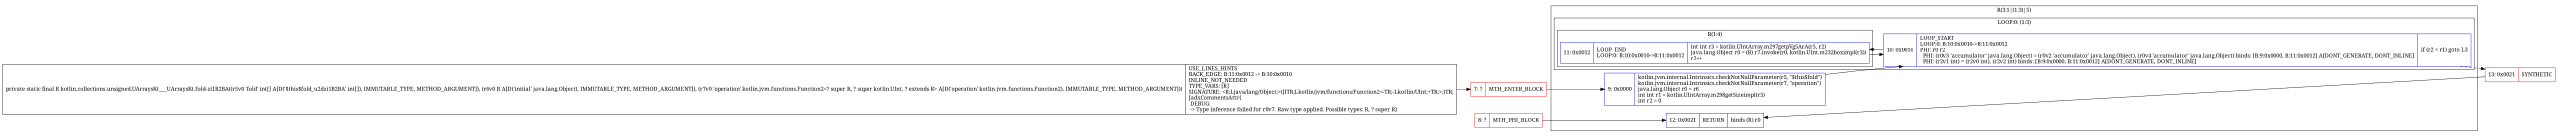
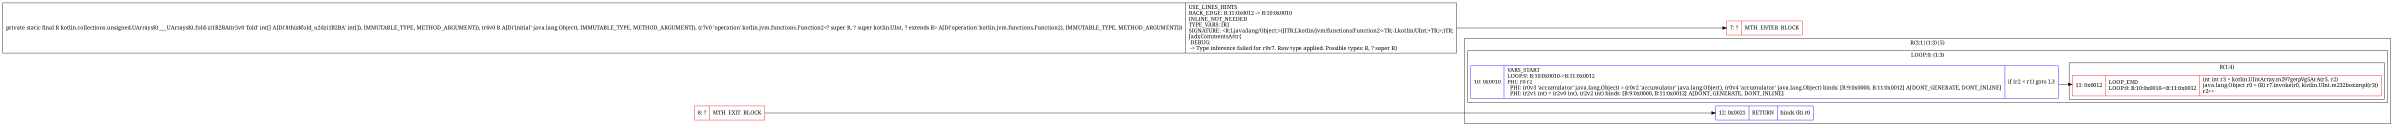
(1937, 38) -> (1524, 70)
(1715, 53) -> (2227, 86)
(1875, 54) -> none
(2520, 75) -> none
(1715, 89) -> none
(1516, 120) -> (737, 113)
